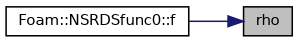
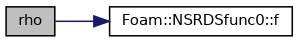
(208, 21) -> (75, 21)
